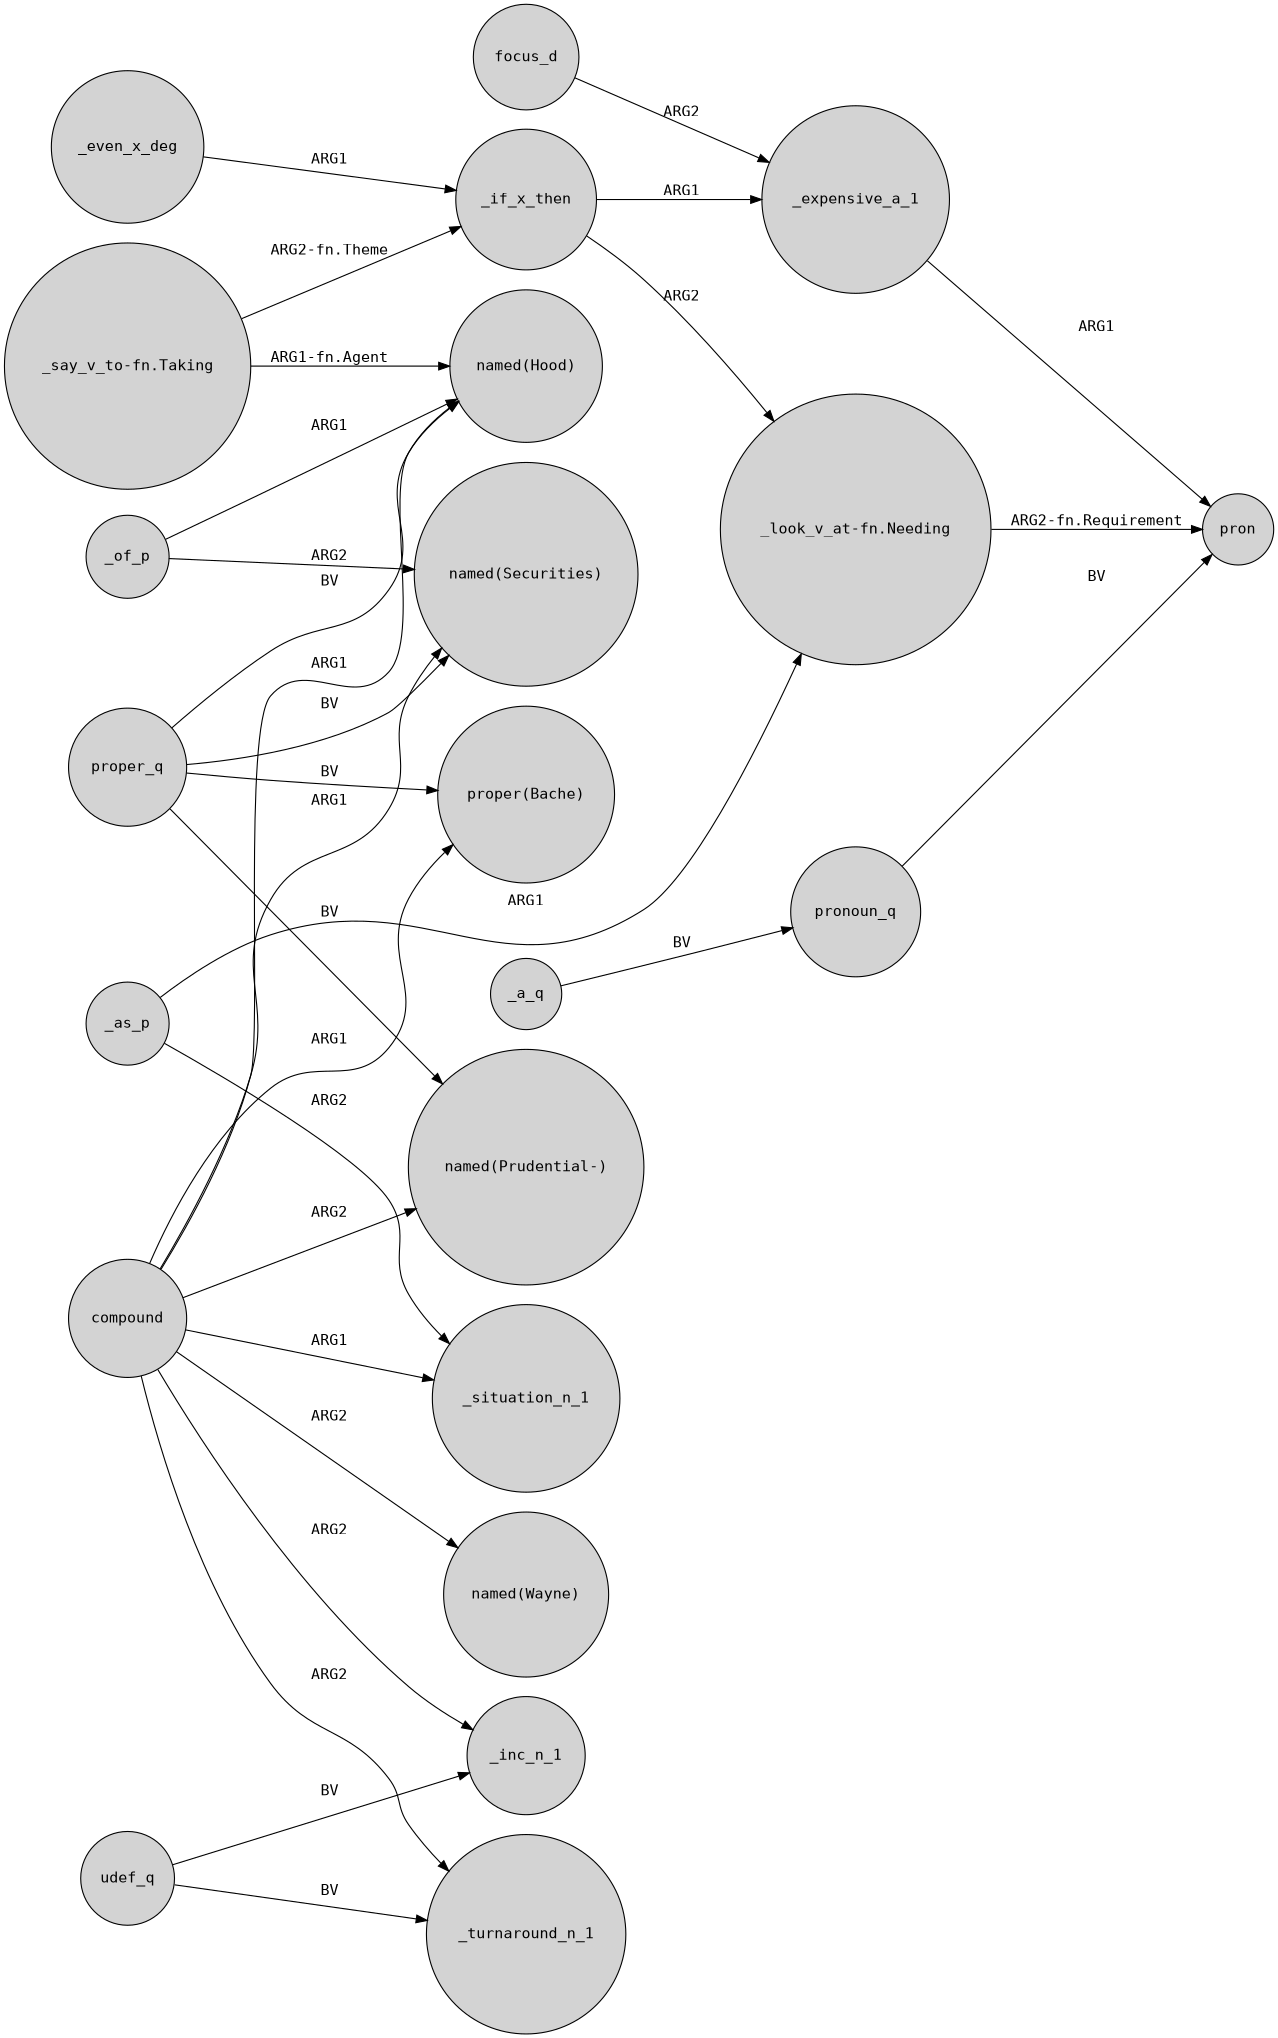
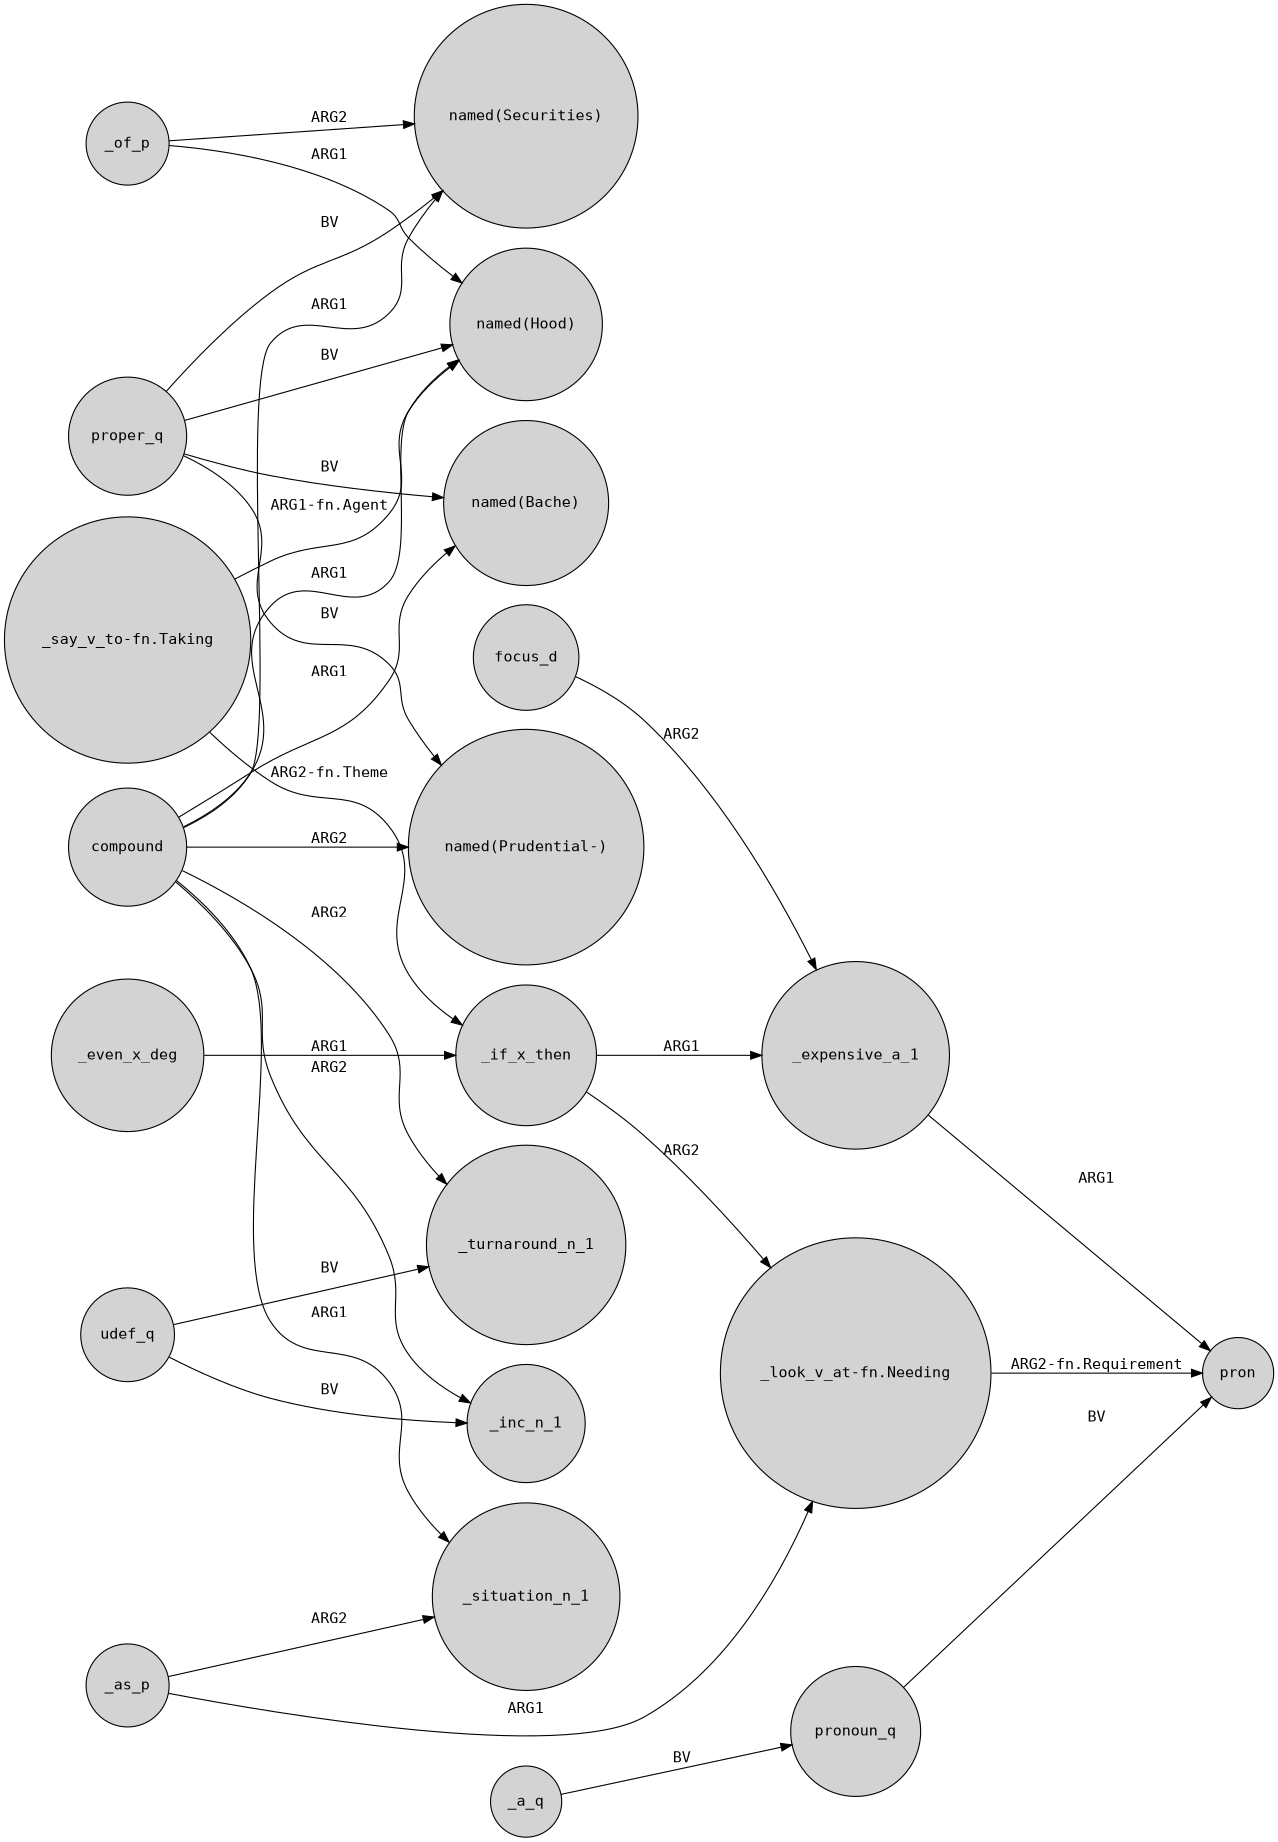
(526, 795) -> (526, 503)
(526, 1595) -> none
